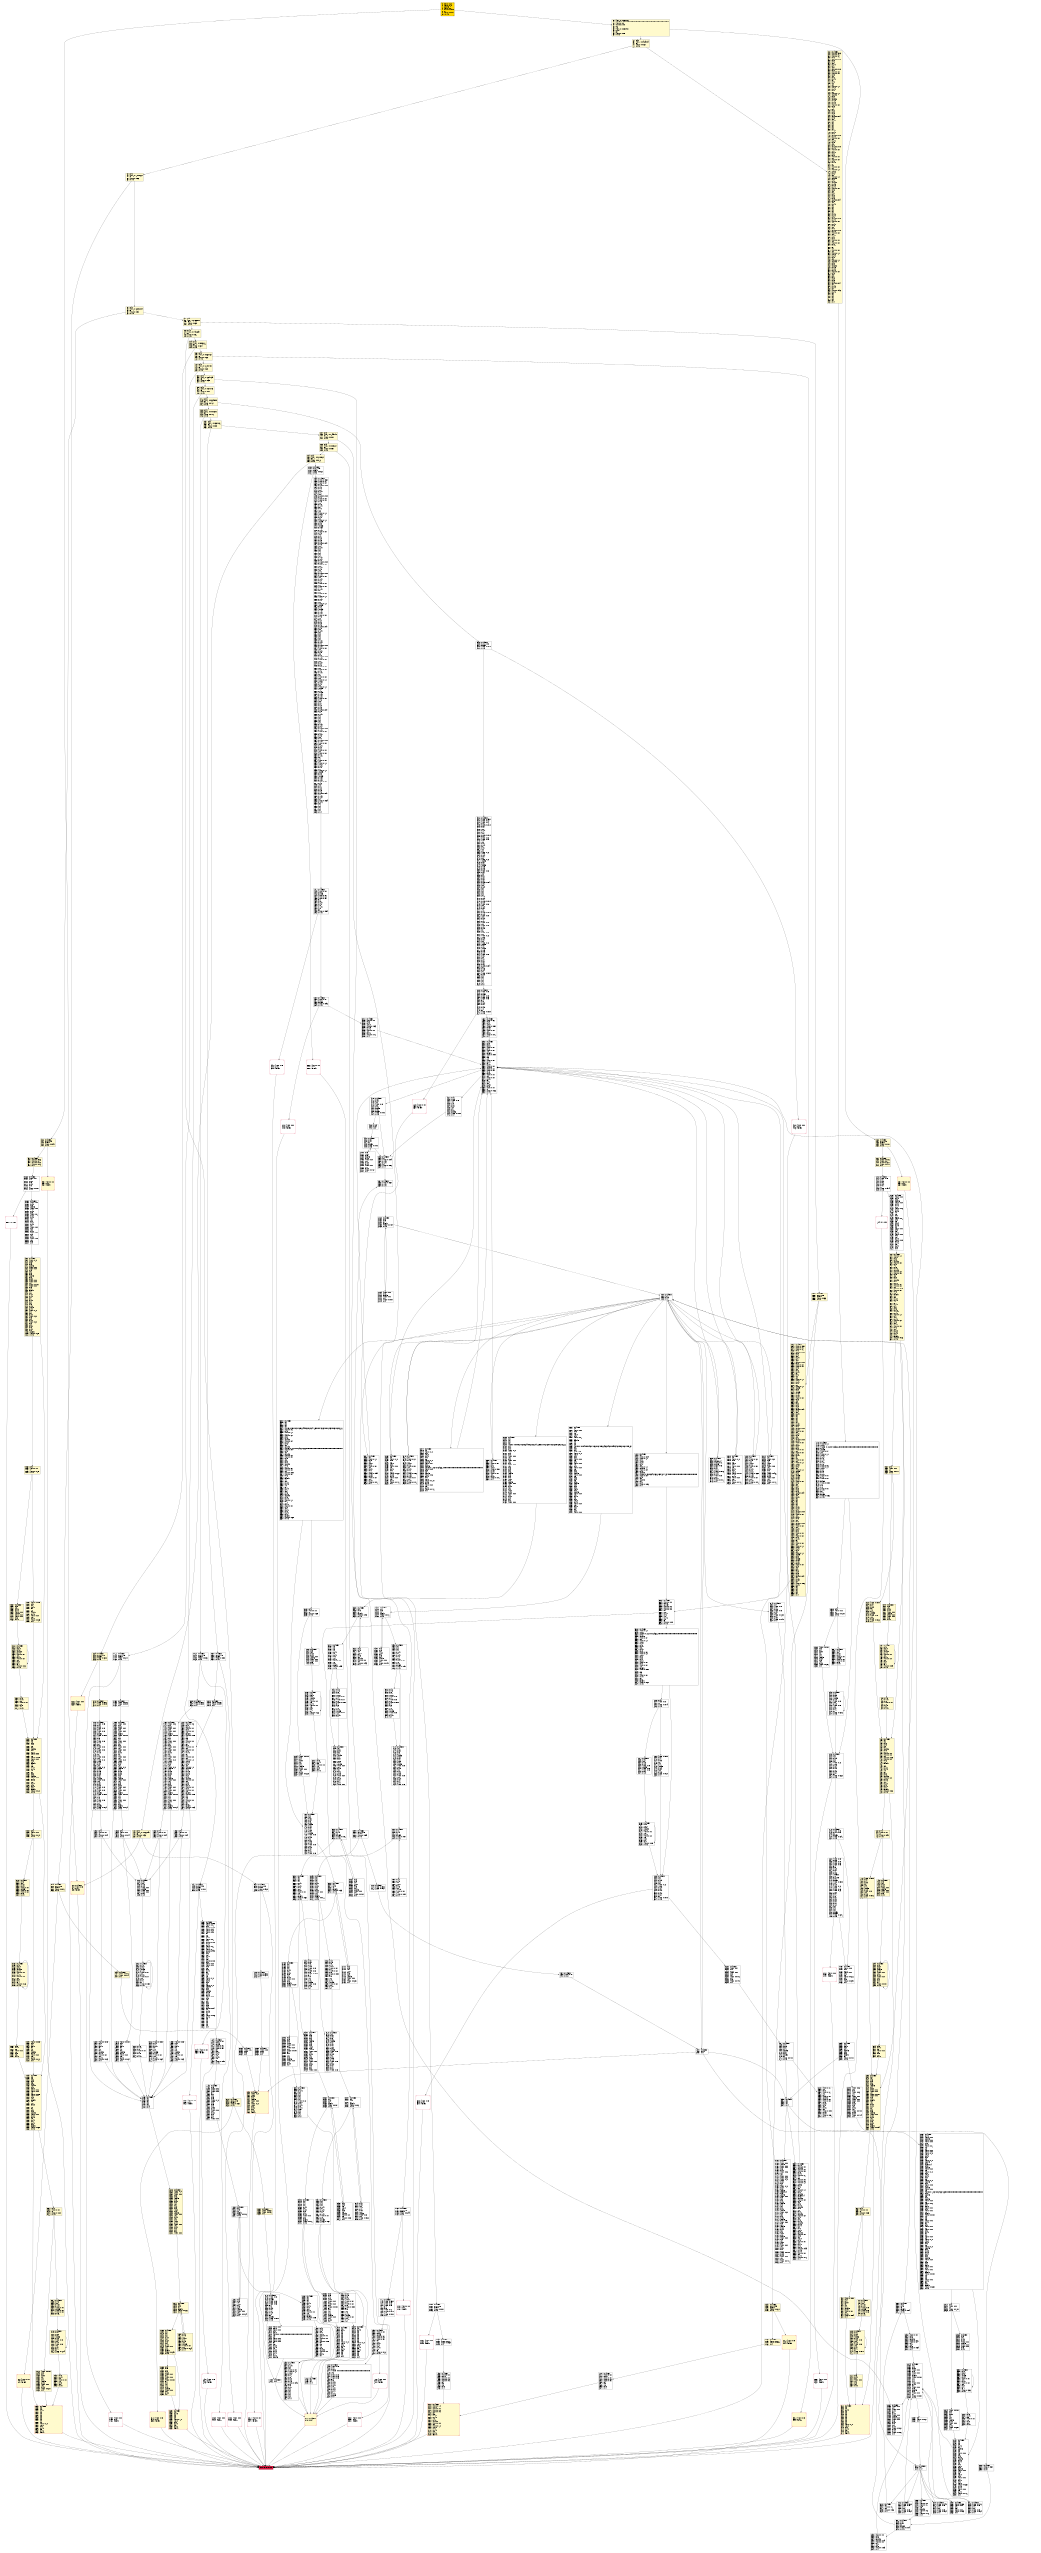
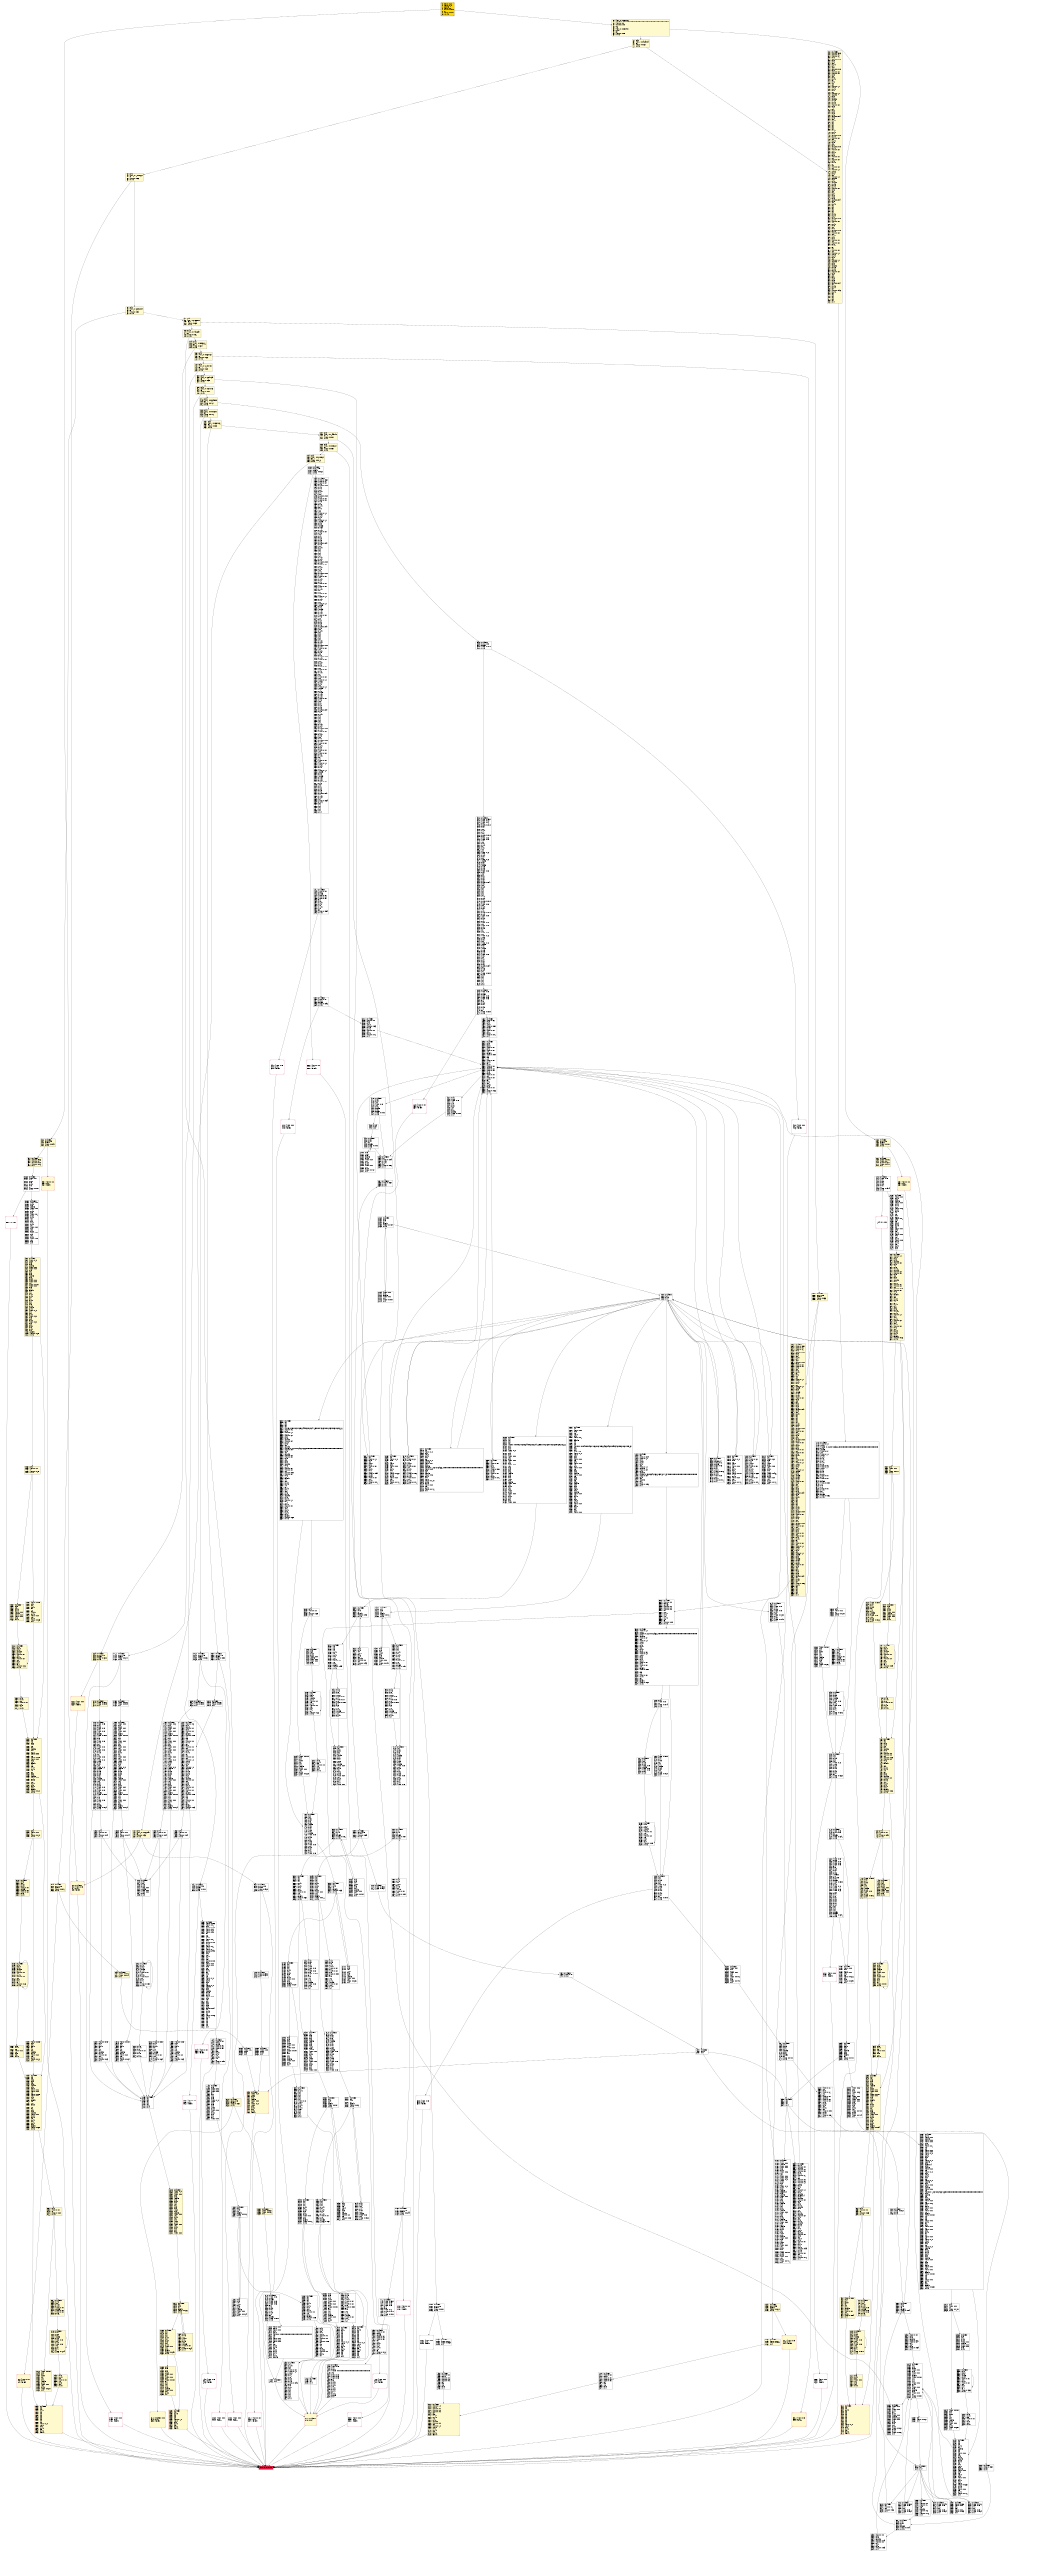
none -> (897, 2212)
(158, 2420) -> (158, 2420)
